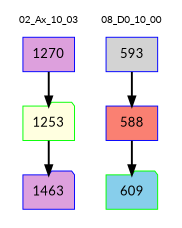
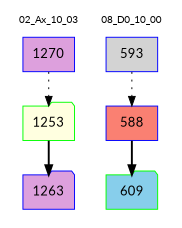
(49, 84) -> (49, 84)
(132, 84) -> (132, 84)
(49, 192) -> (49, 192)
